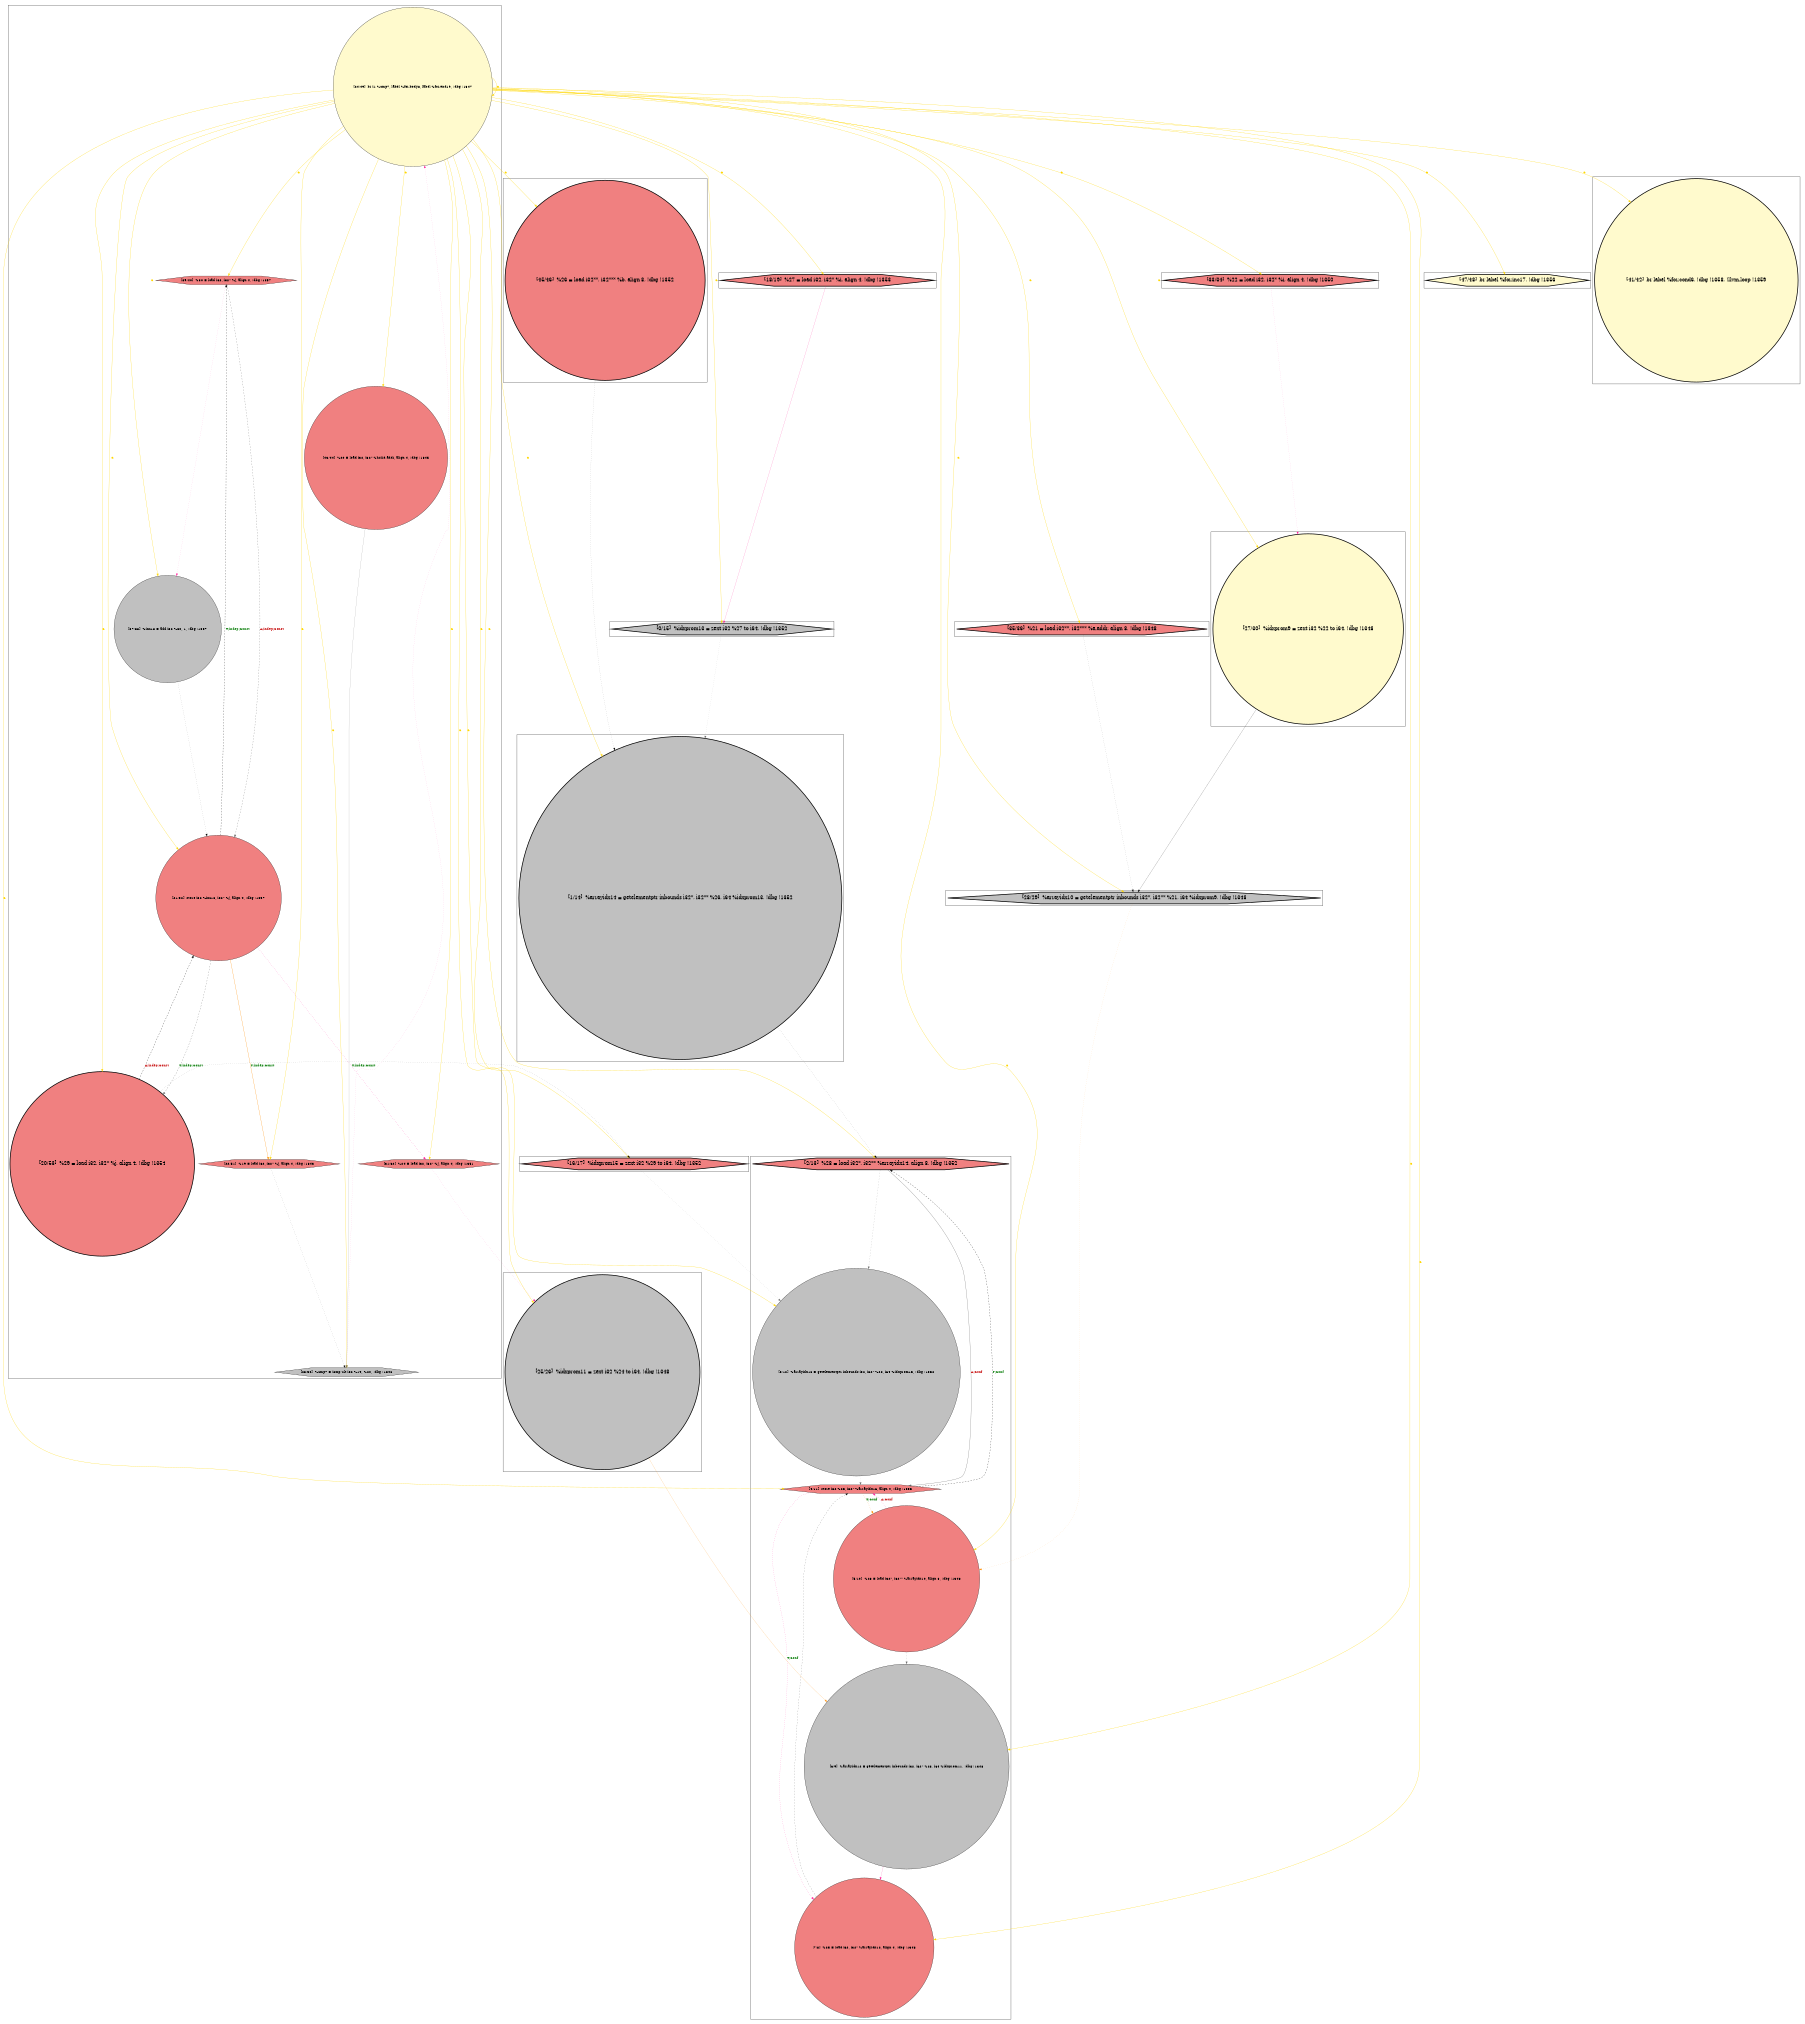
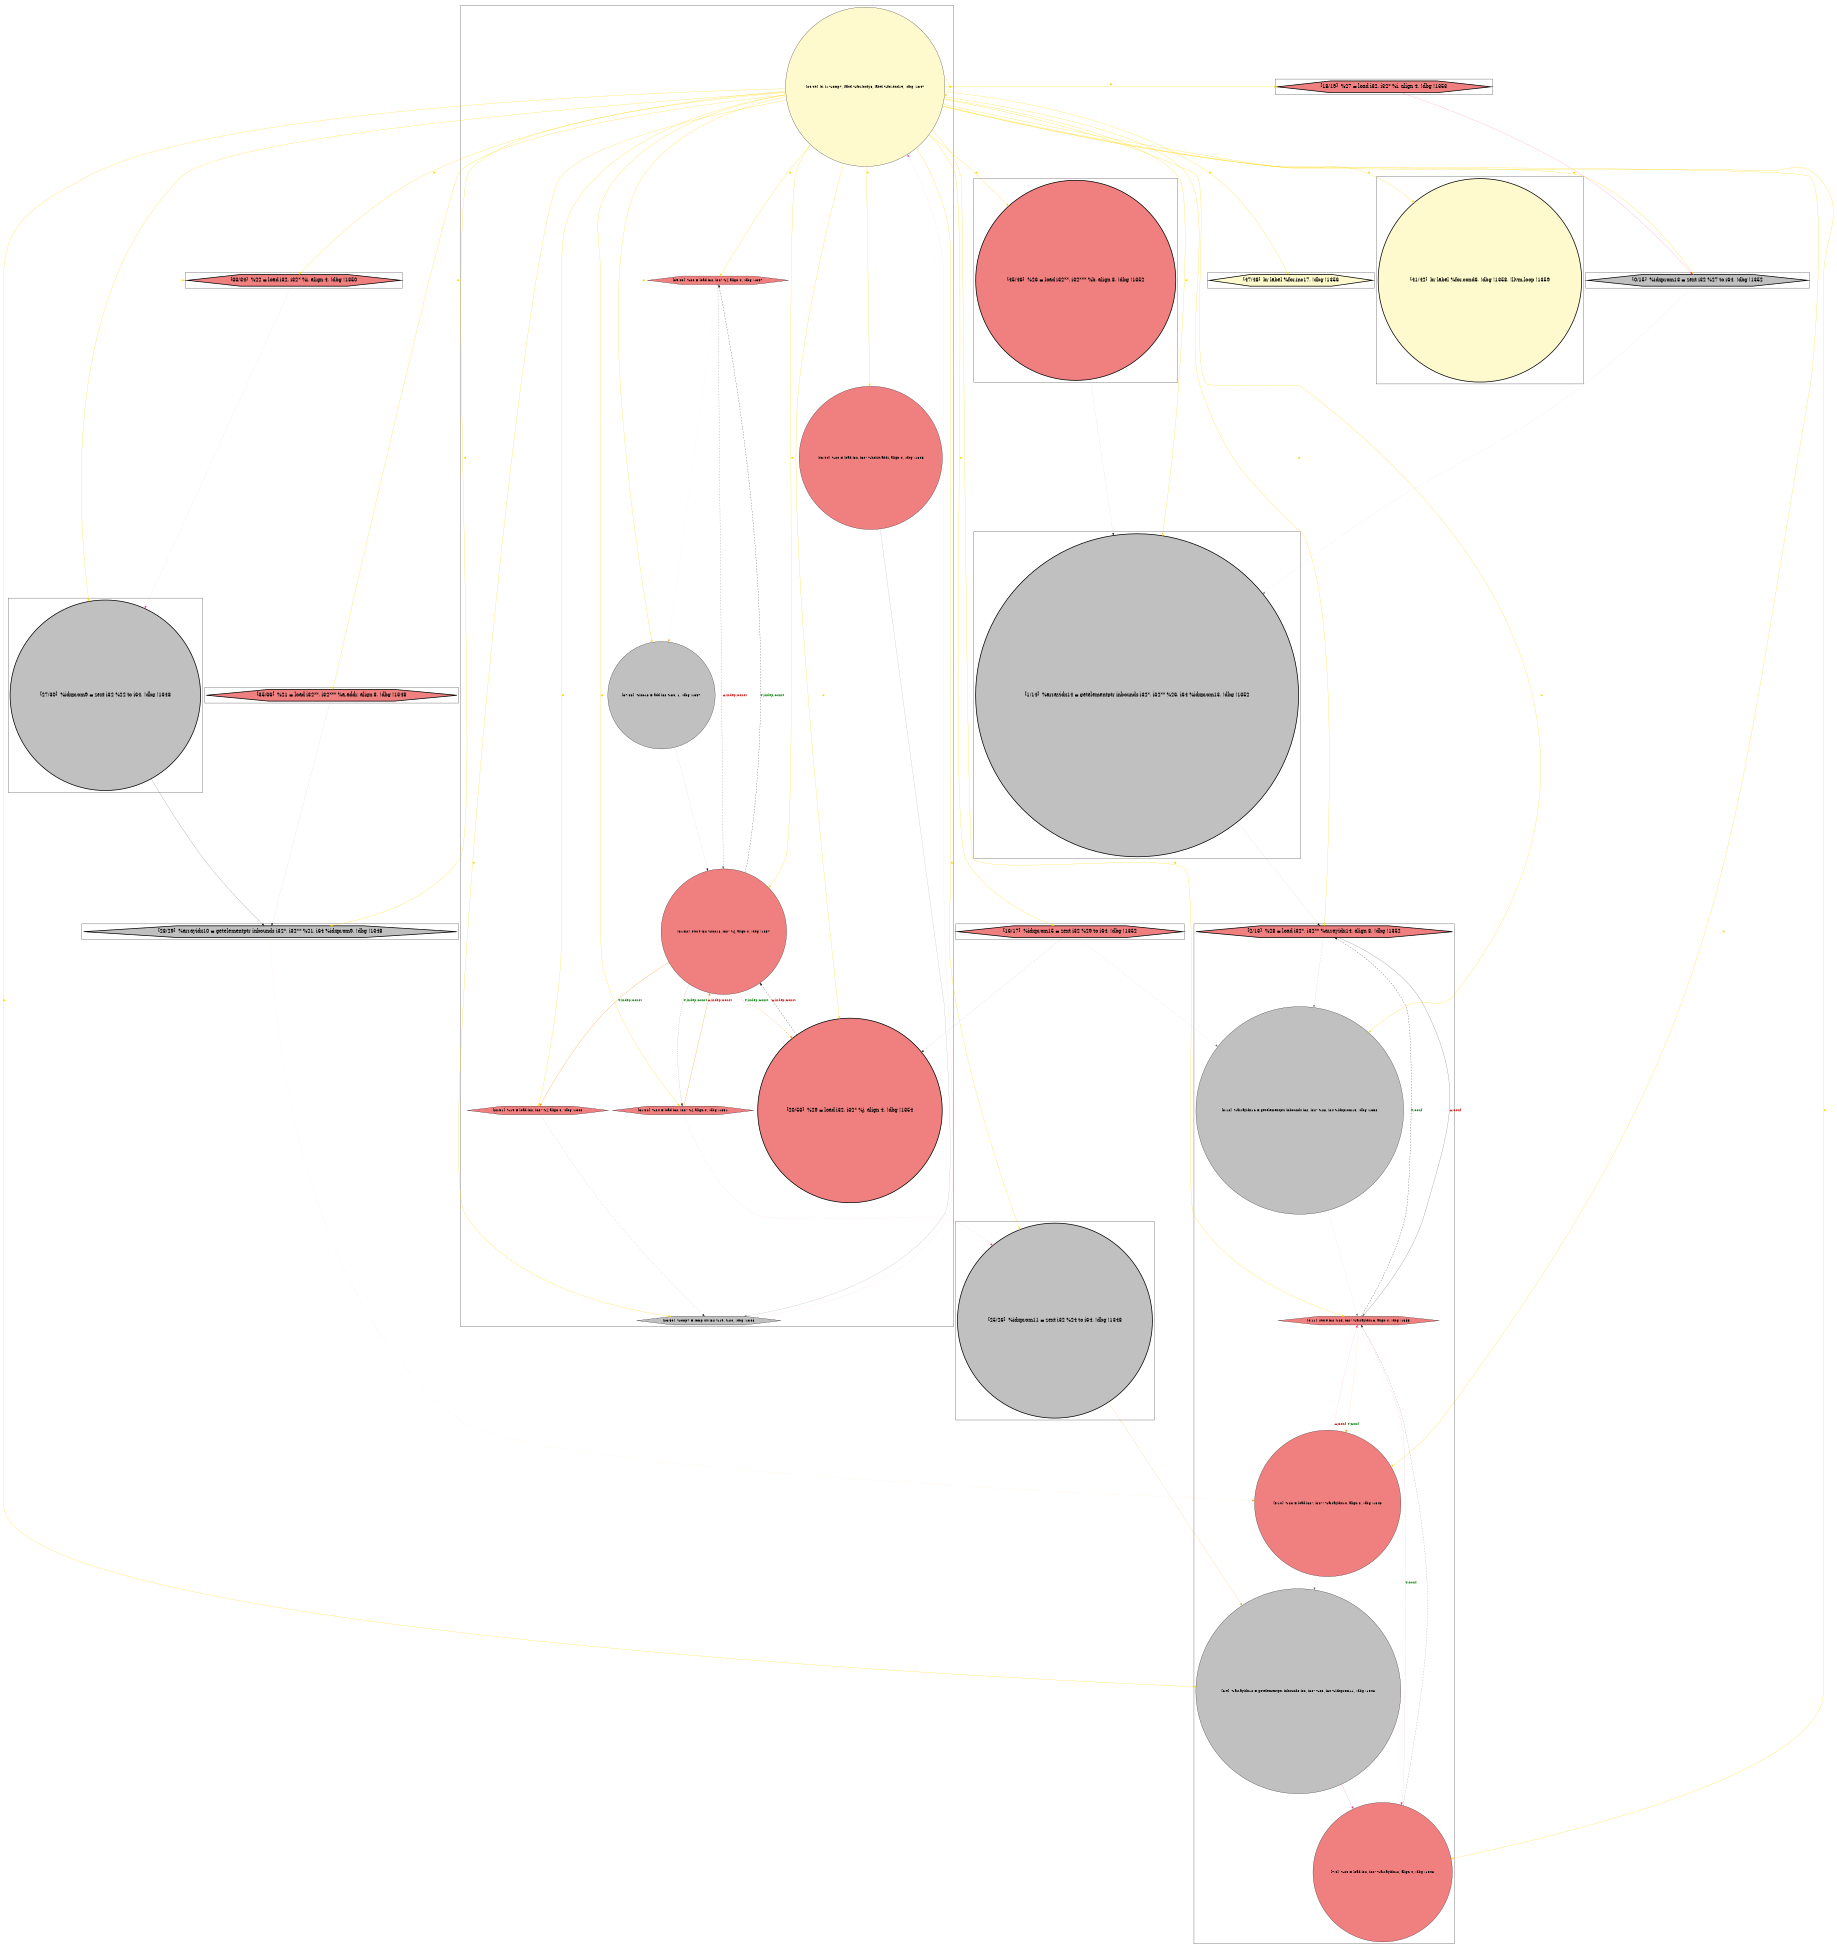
(201, 429) -> (693, 462)
(1308, 629) -> (105, 695)
(194, 1029) -> (765, 1013)
(337, 1047) -> (678, 1043)
none -> (697, 1051)
(407, 1062) -> (993, 994)
